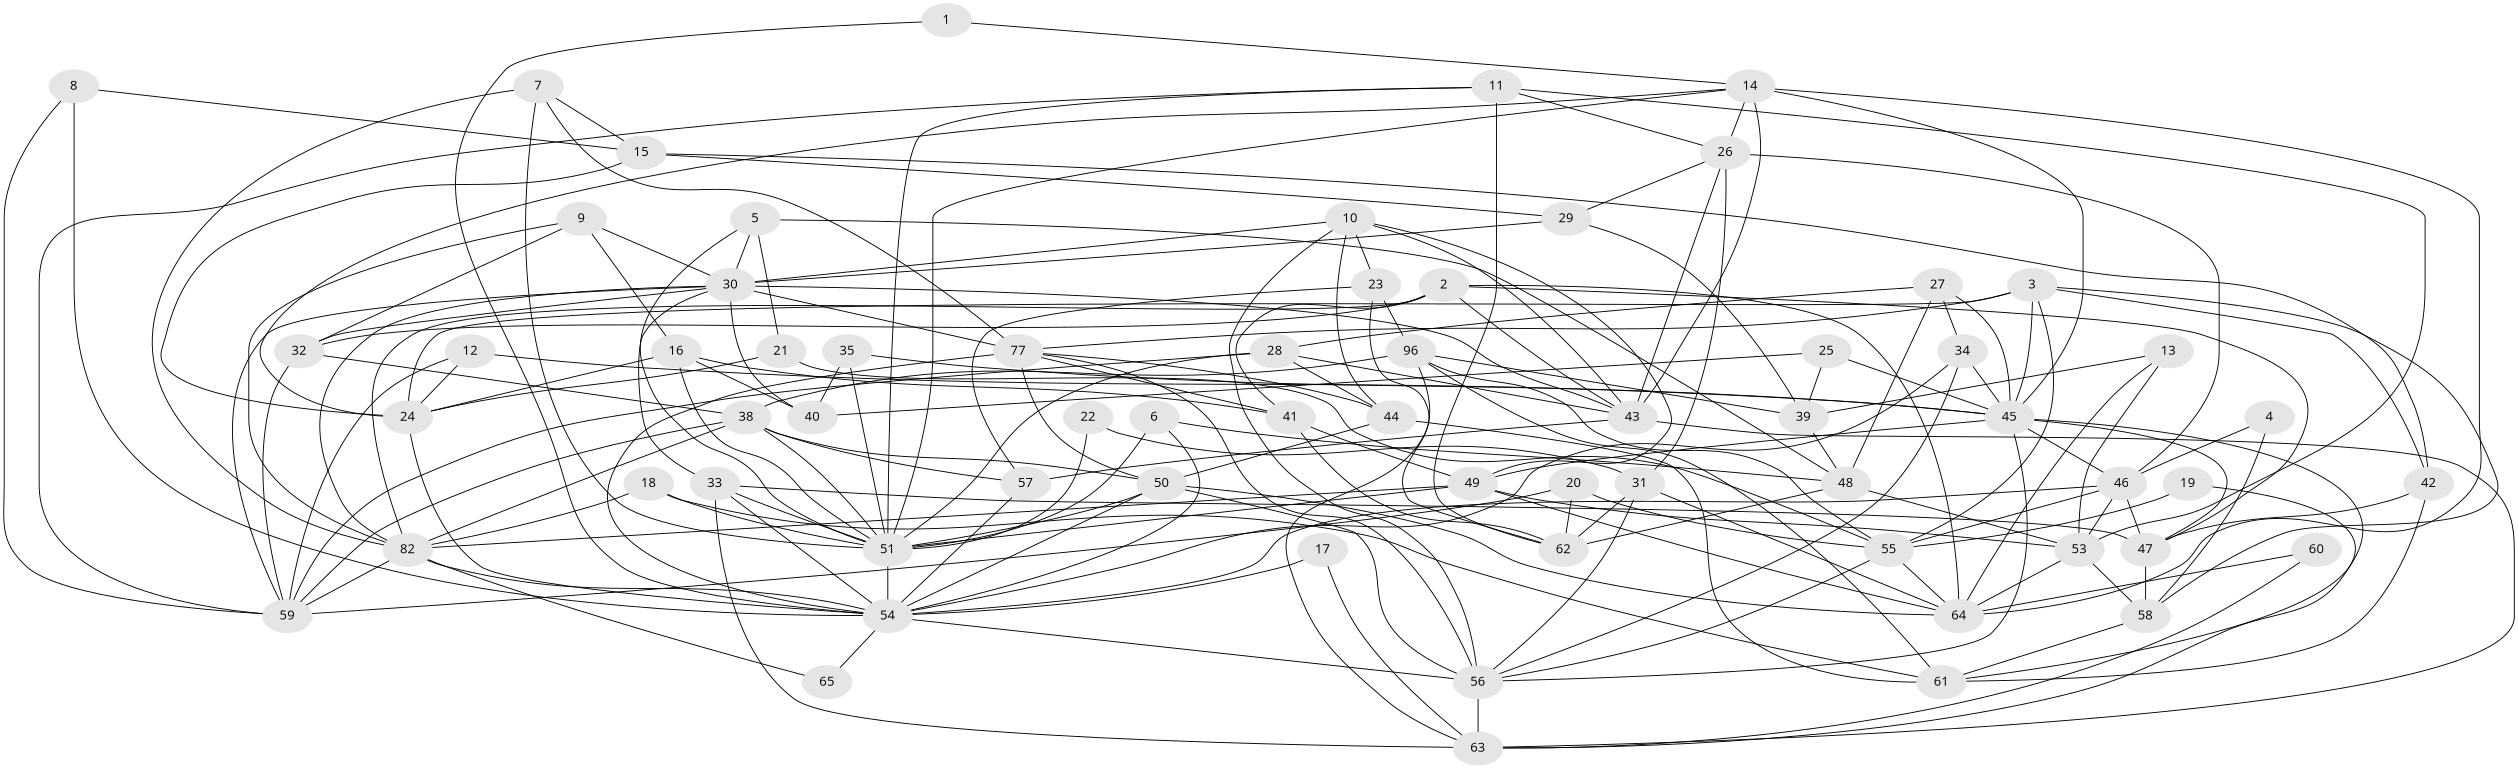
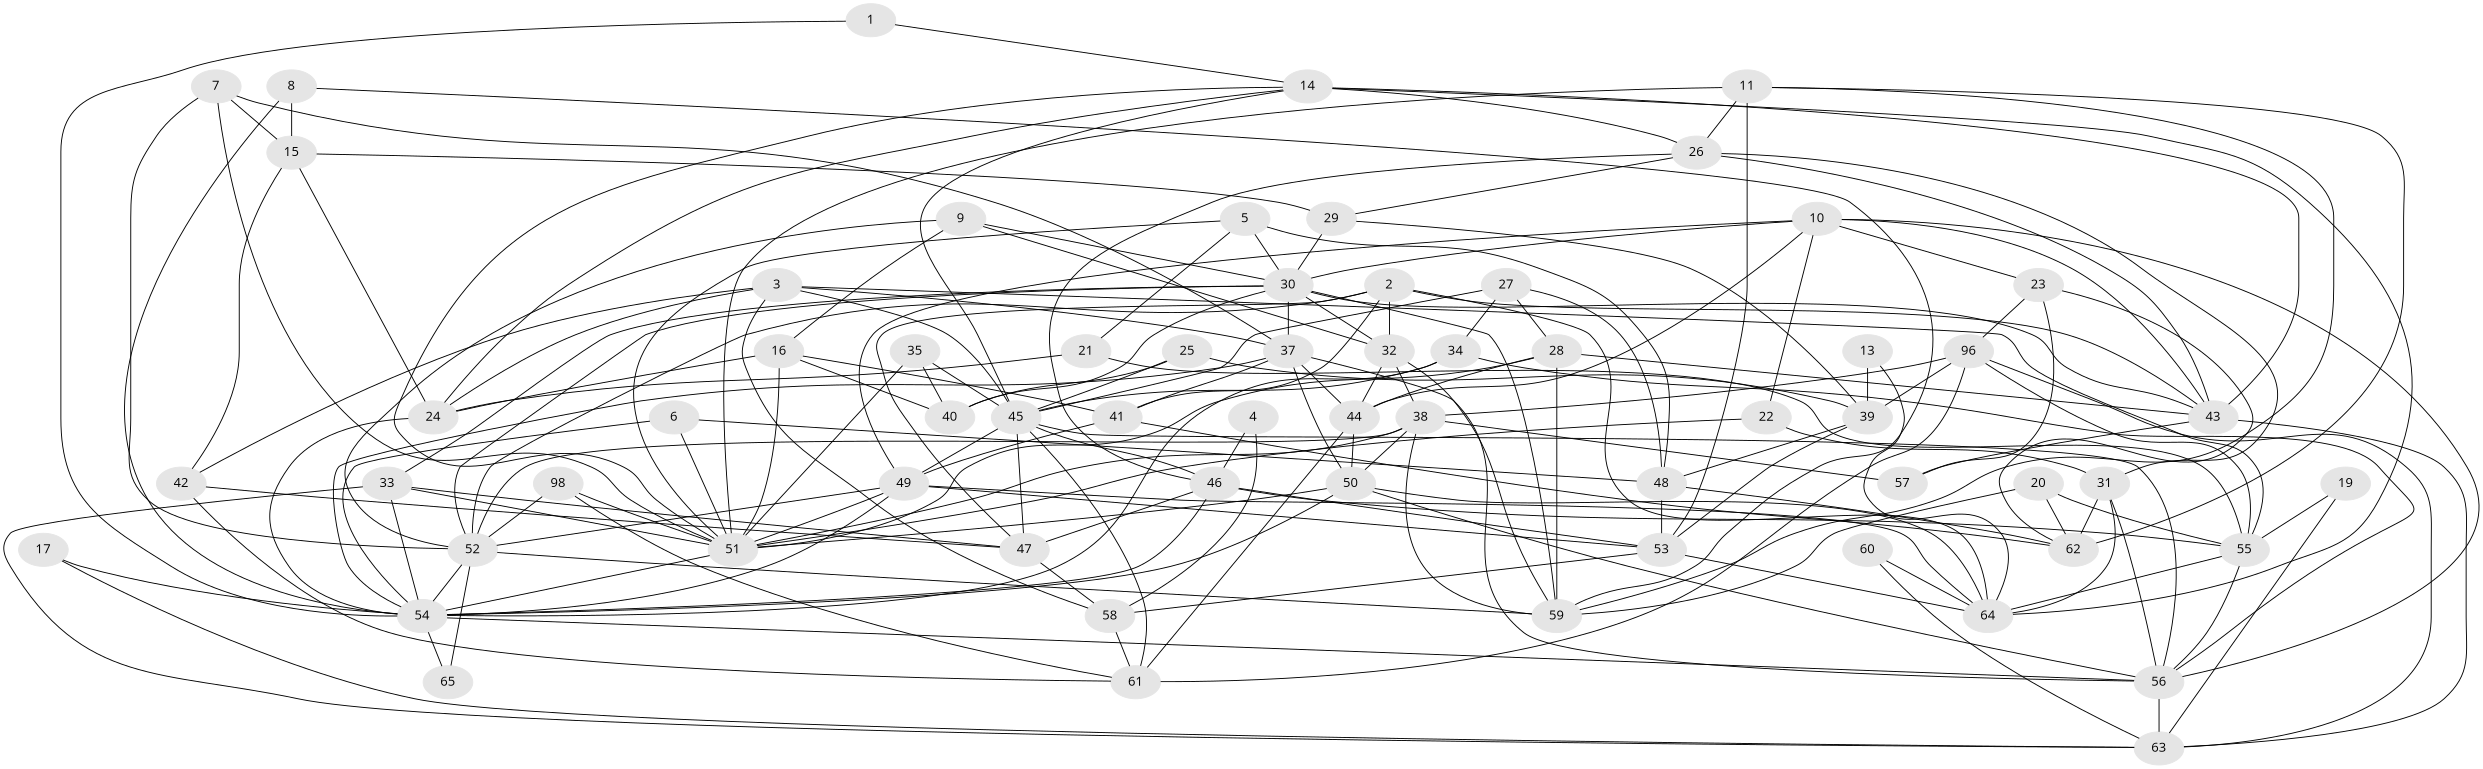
none -> (1792, 318)
(470, 351) -> none
(1018, 351) -> (1288, 351)
none -> (1371, 386)
(2100, 447) -> (1758, 475)
(649, 484) -> (558, 484)
(408, 550) -> (473, 550)
(957, 550) -> (678, 590)
